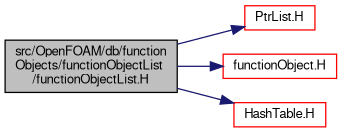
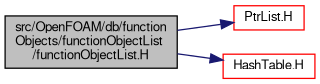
(280, 66) -> none
